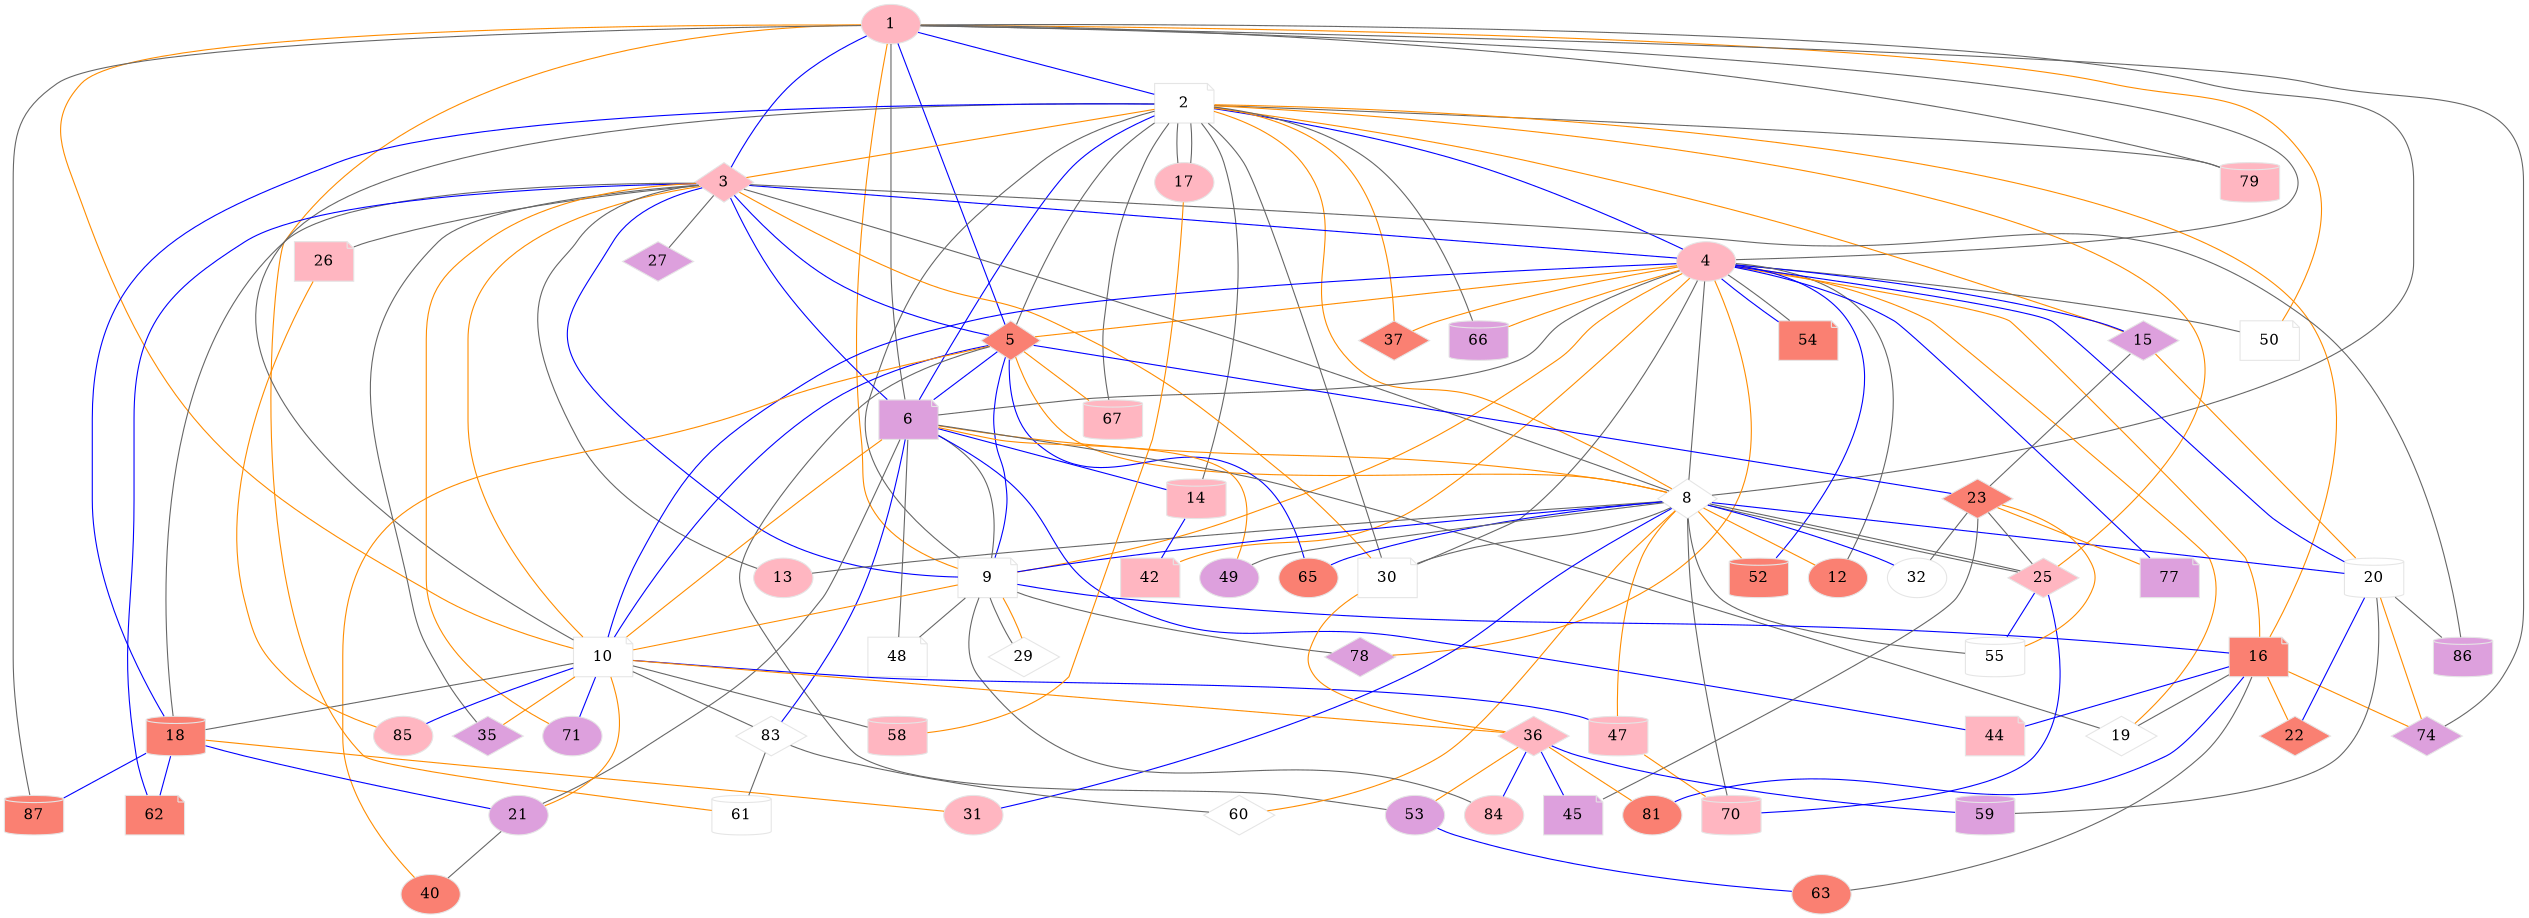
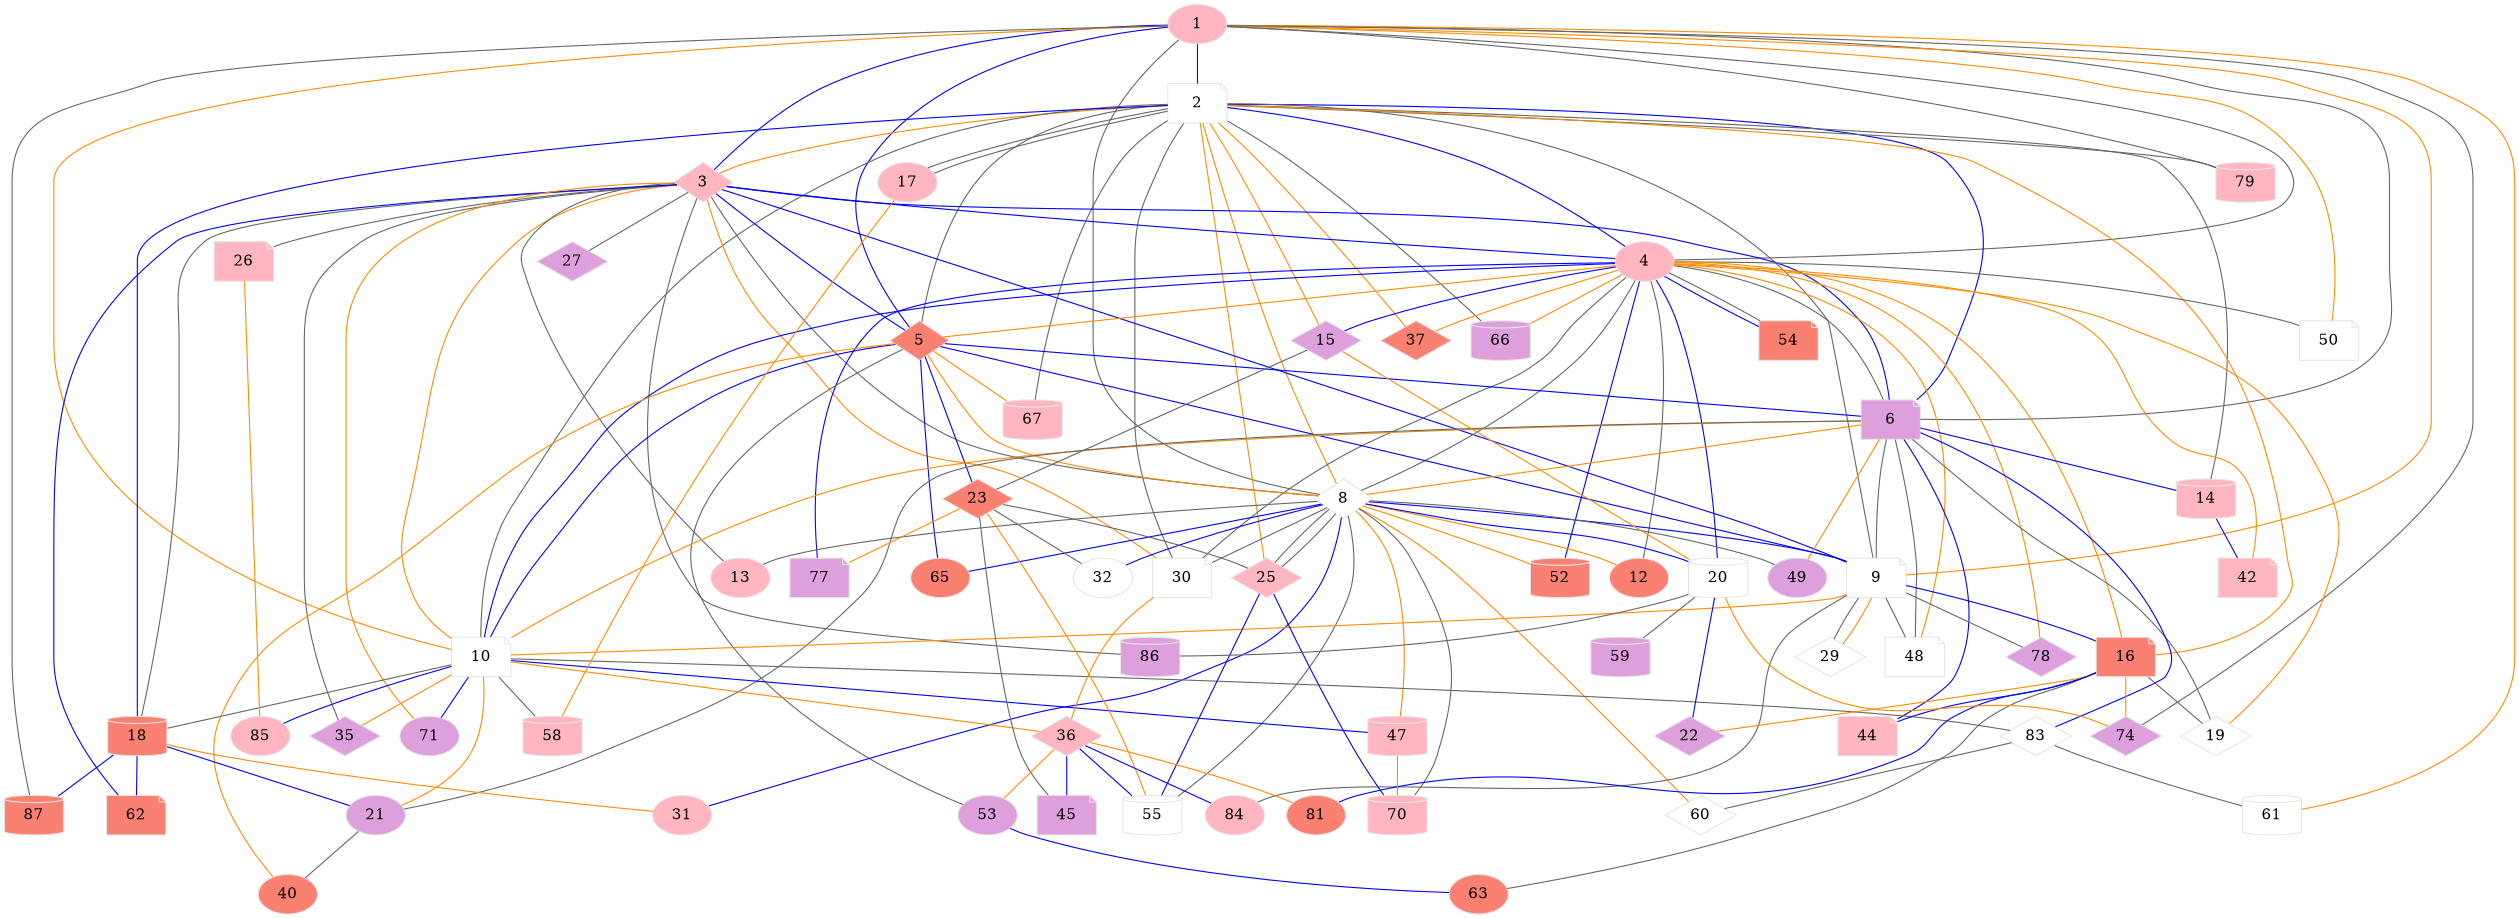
(1371, 468) -> (1915, 373)
(2295, 736) -> (1690, 736)
(1761, 792) -> (1106, 772)
